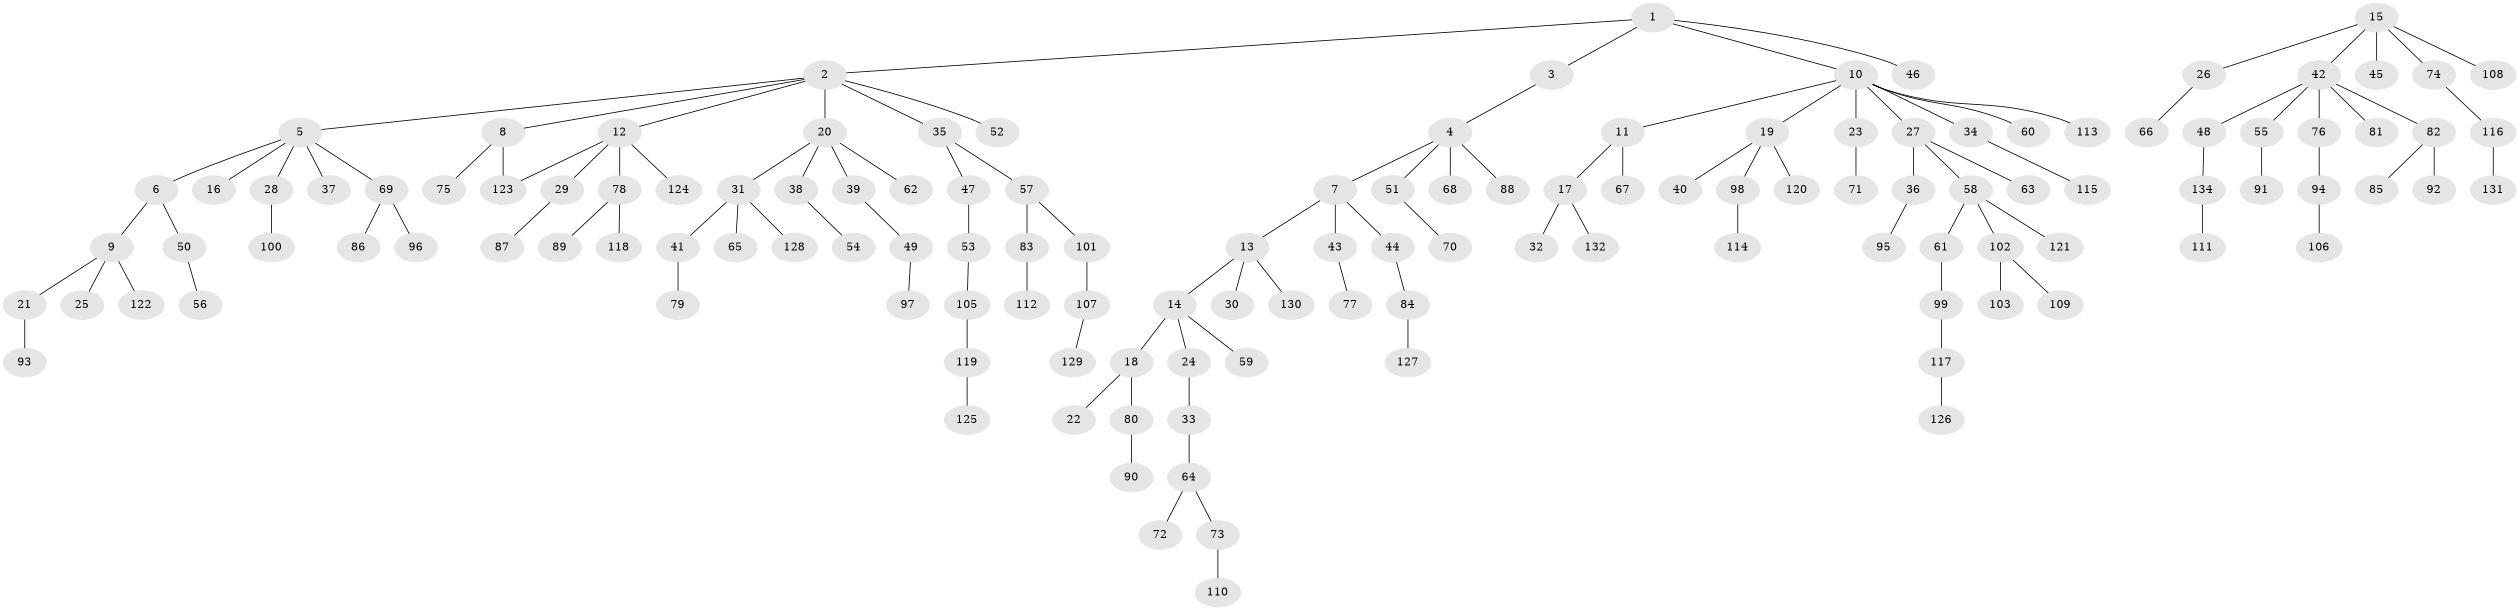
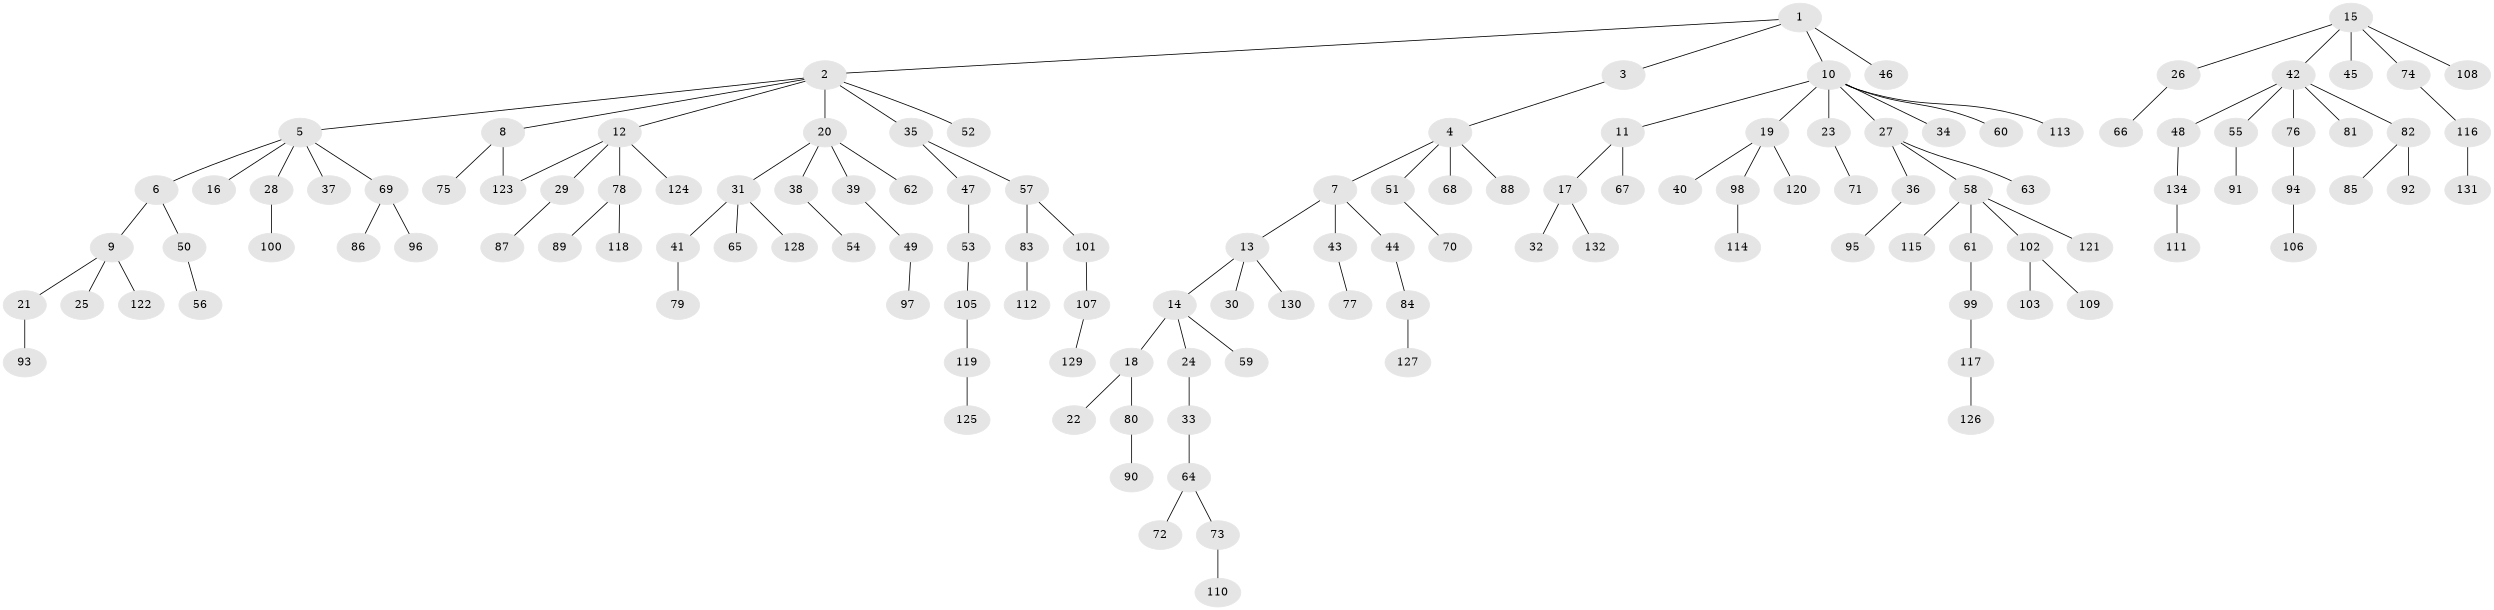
(2029, 161) -> (1942, 219)
